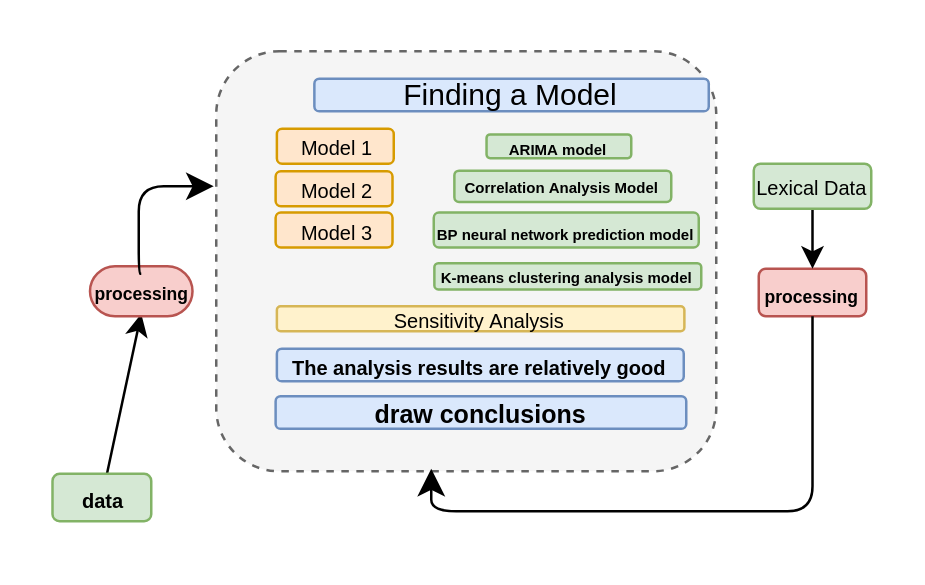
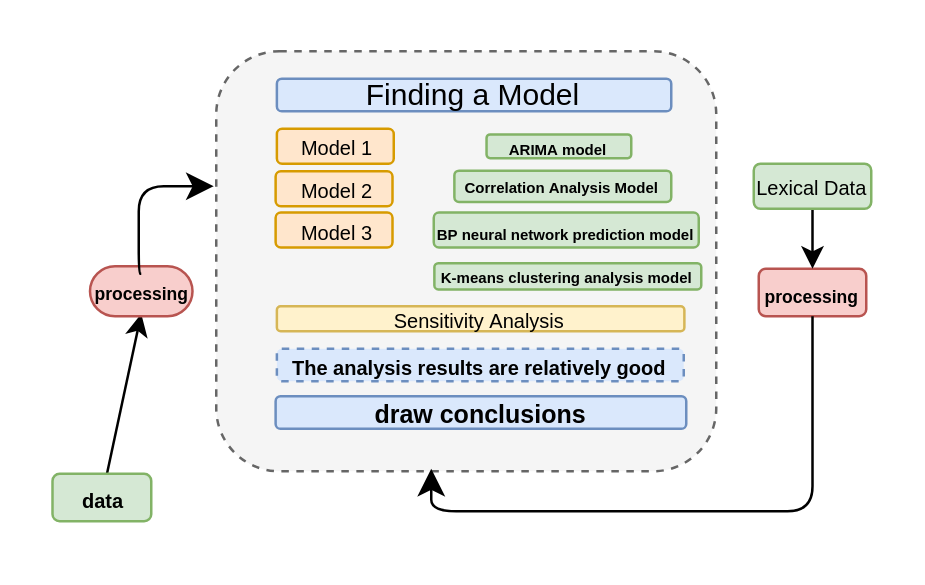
(512, 95) -> (474, 95)
(480, 365) -> (480, 365)
